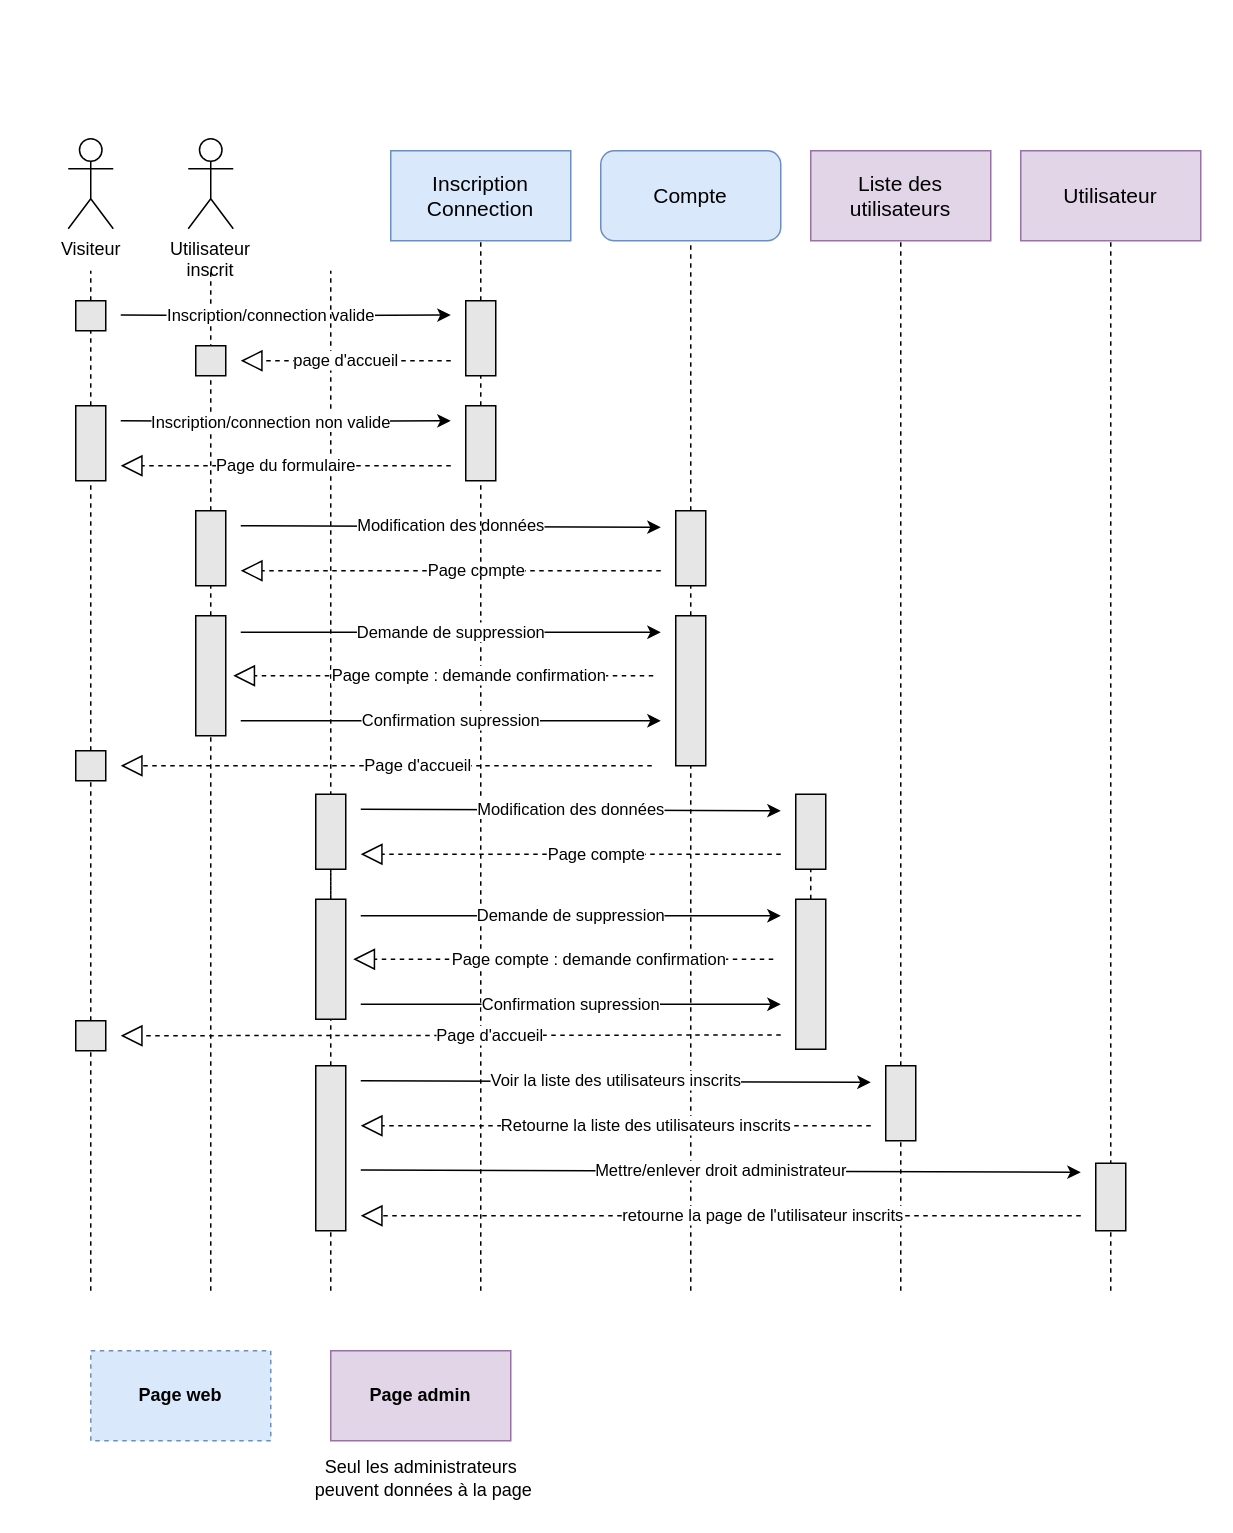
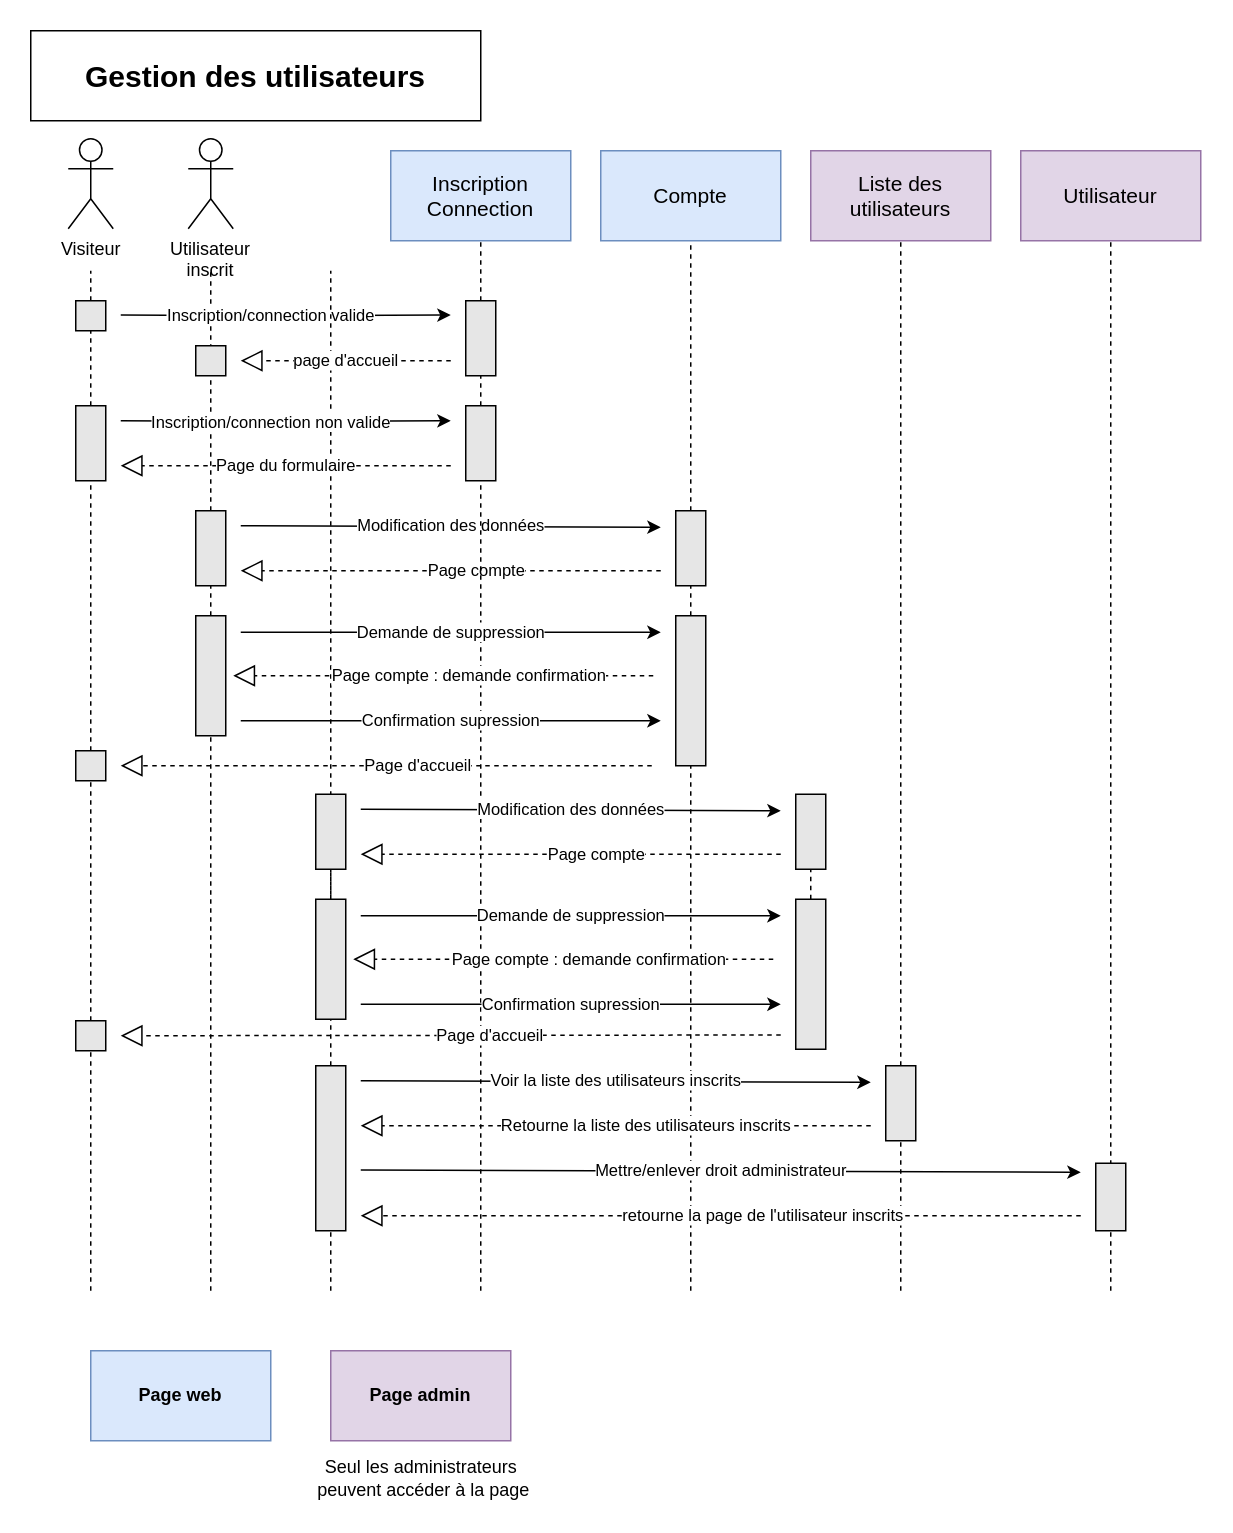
none -> (256, 76)
(691, 196) -> (691, 196)
(181, 1396) -> (181, 1396)
(422, 1478) -> (422, 1478)
